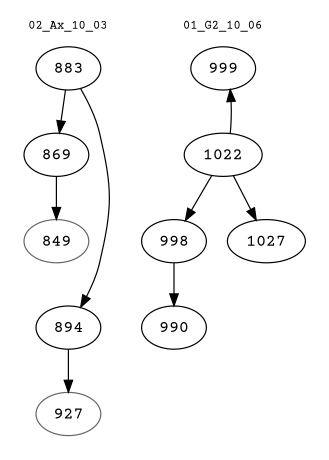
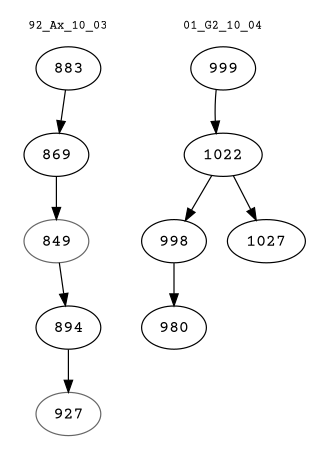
(68, 26) -> (68, 26)
(223, 26) -> (223, 26)
(231, 118) -> (215, 105)
(109, 192) -> (62, 278)
(174, 328) -> (174, 328)
